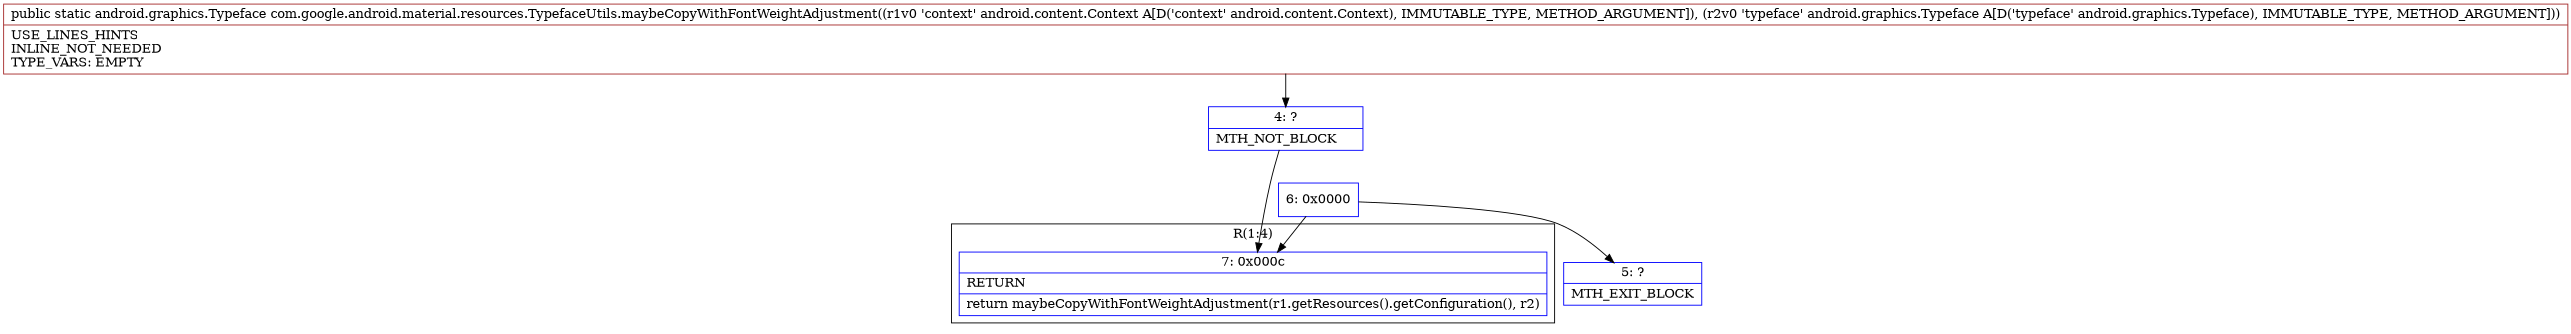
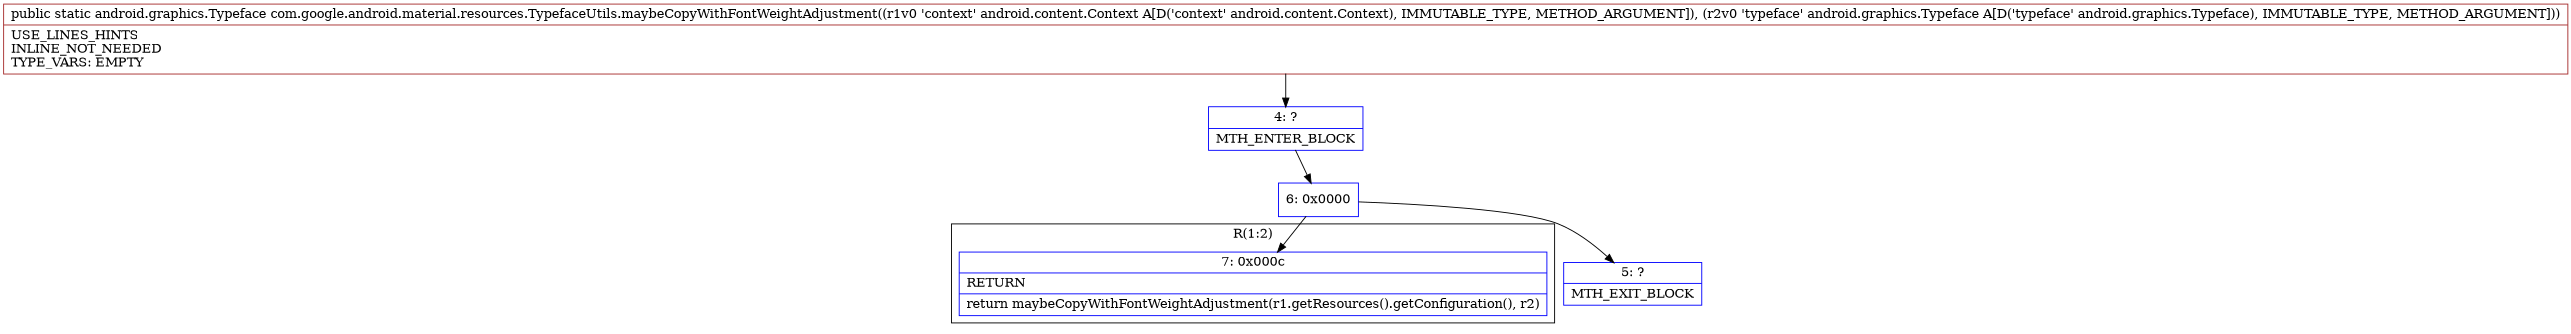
(1276, 139) -> (1286, 139)
(1267, 196) -> (1301, 162)
(1253, 234) -> (1253, 234)
